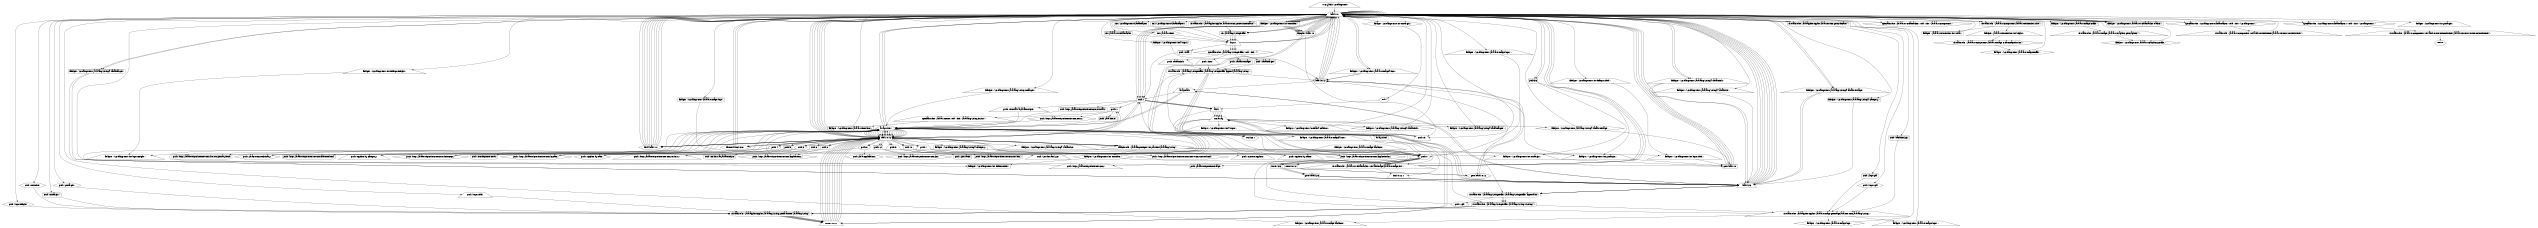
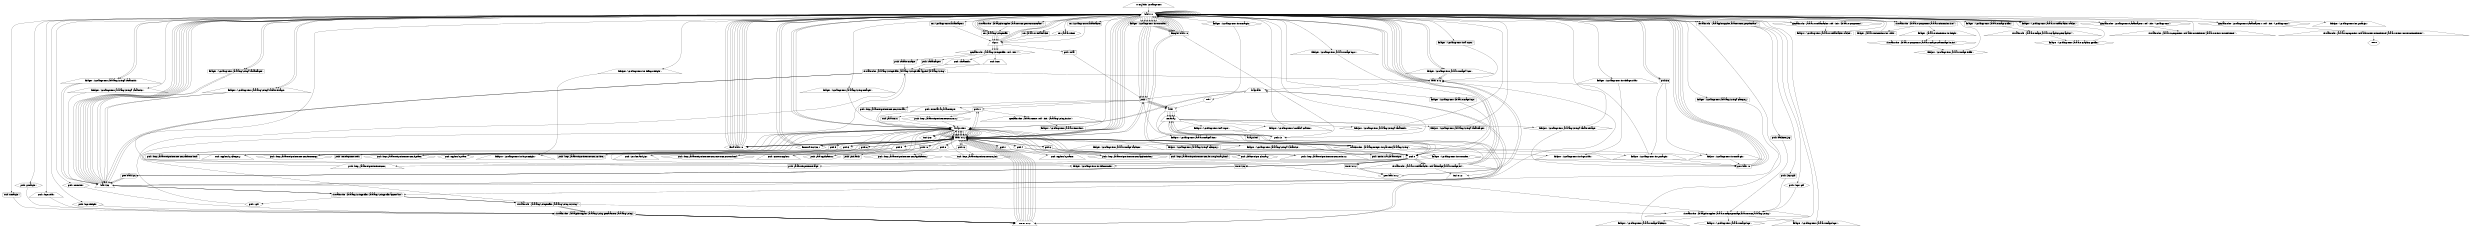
none -> (1825, 33)
